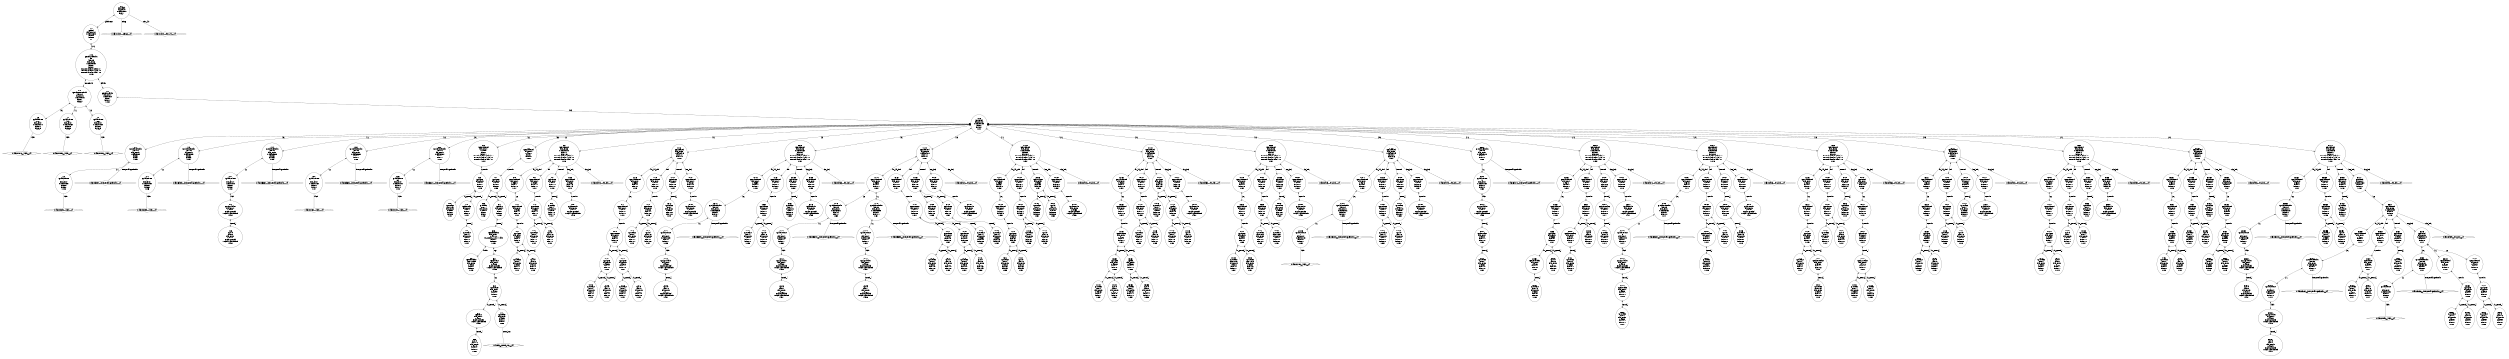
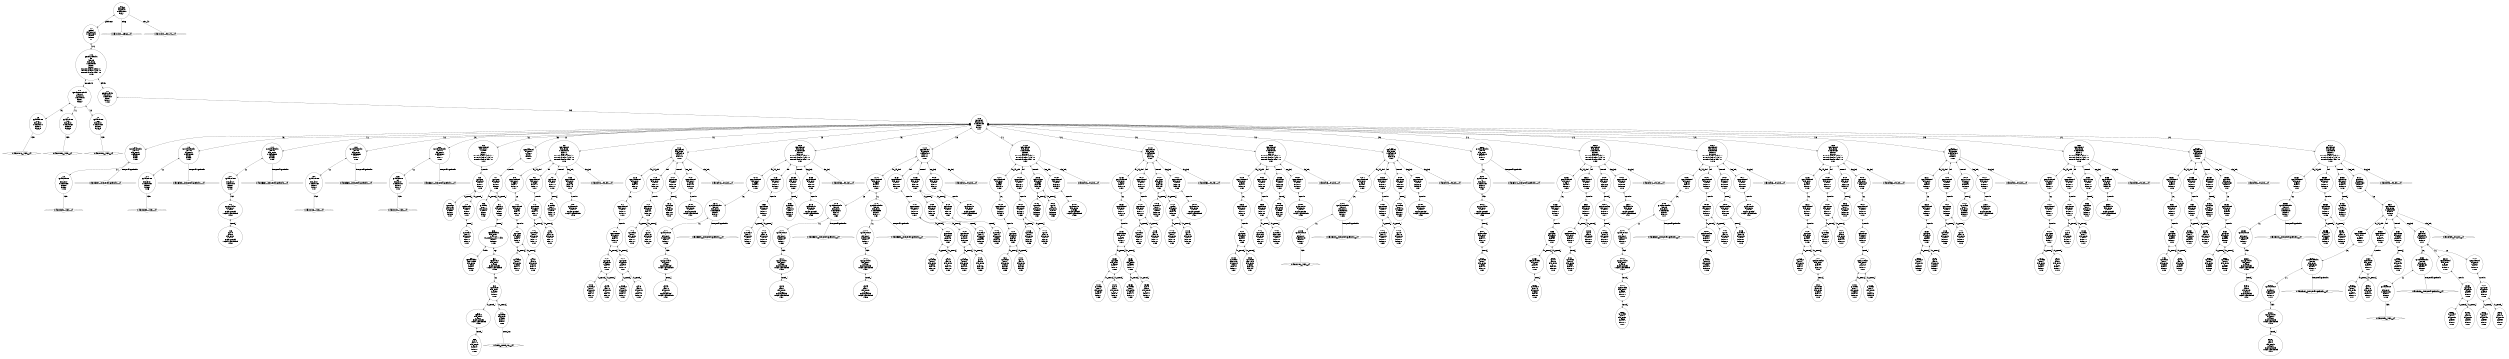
none -> (722, 183)
(314, 210) -> (314, 210)
